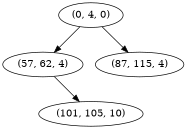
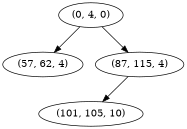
(64, 87) -> (118, 87)
